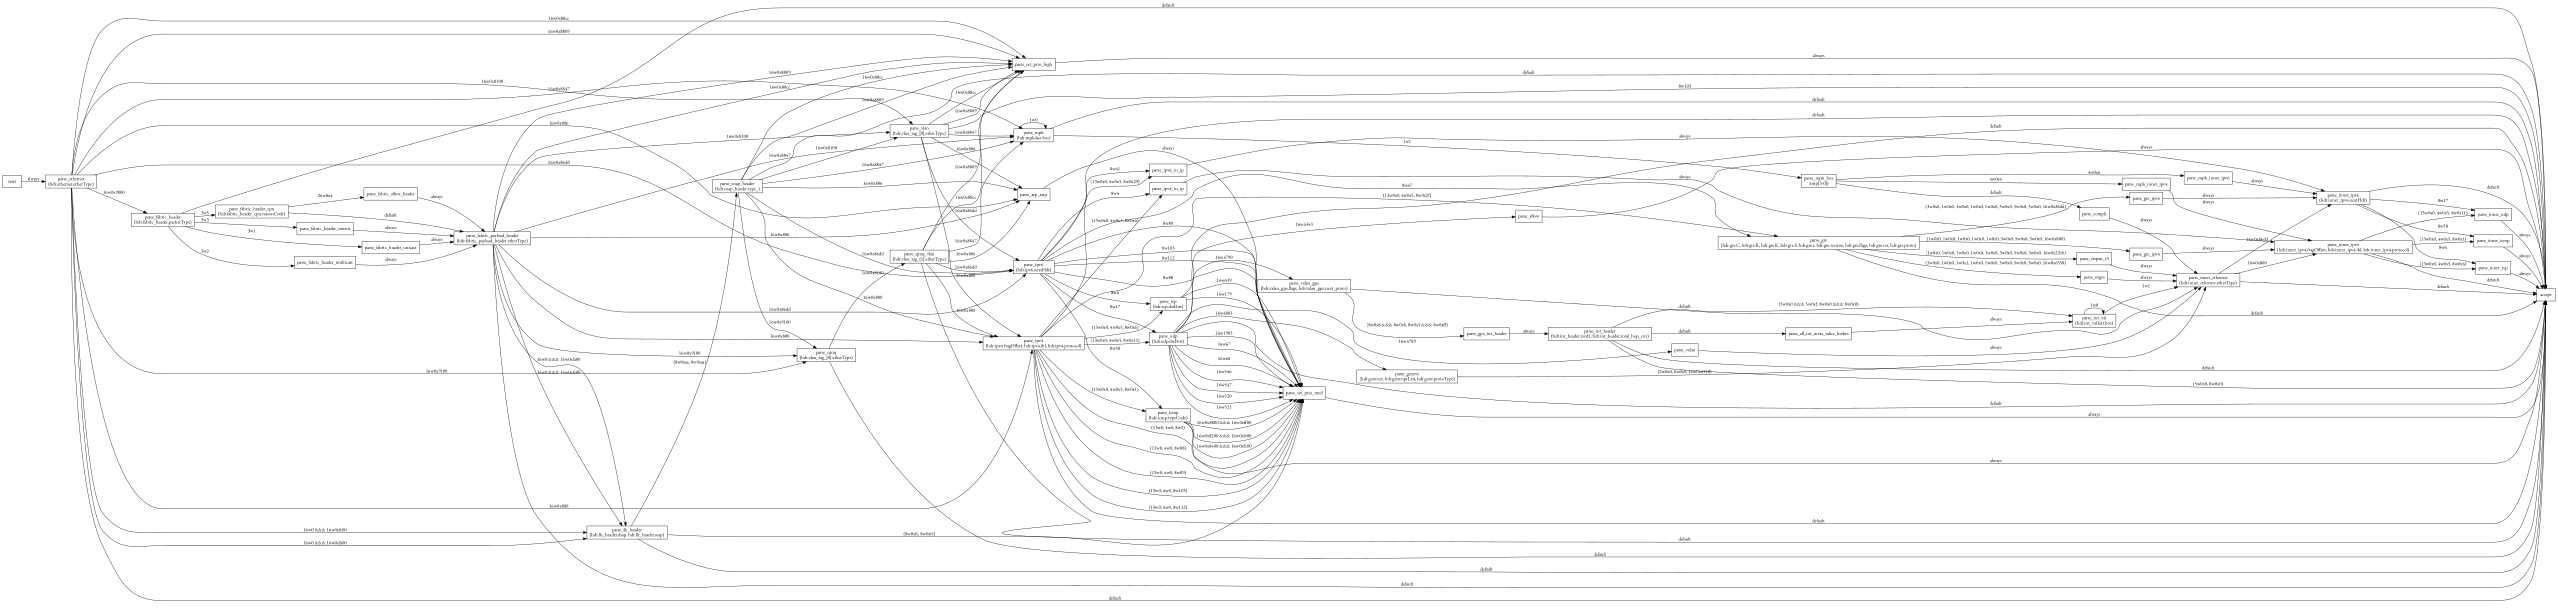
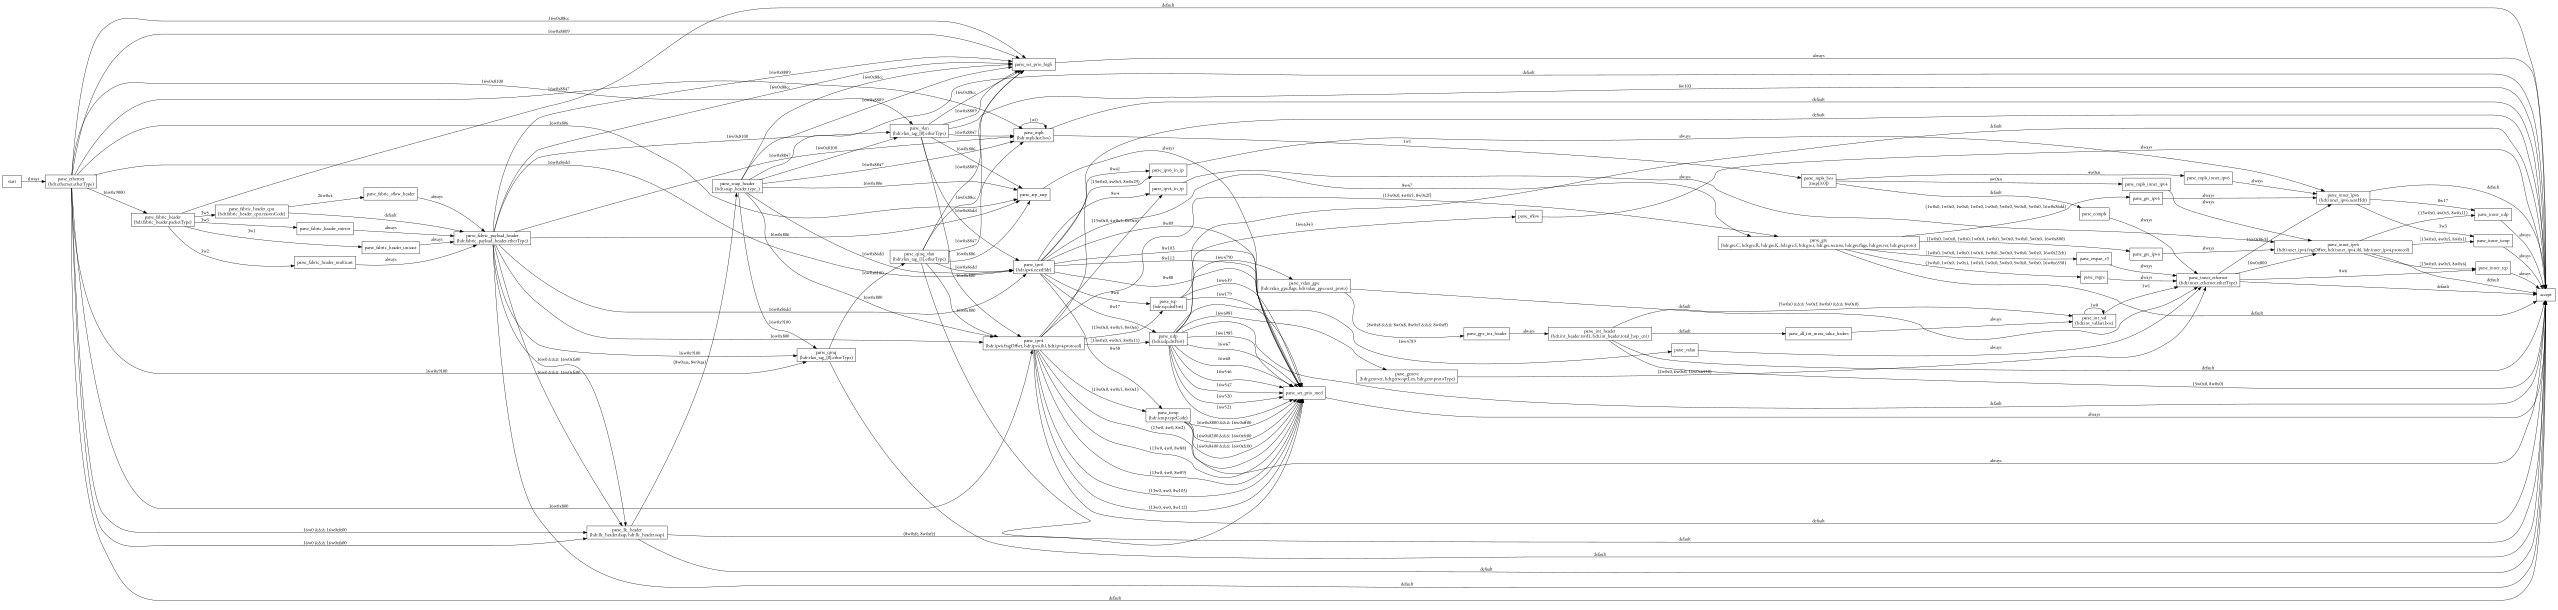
(2443, 226) -> (2443, 226)
(2414, 241) -> (2356, 276)
